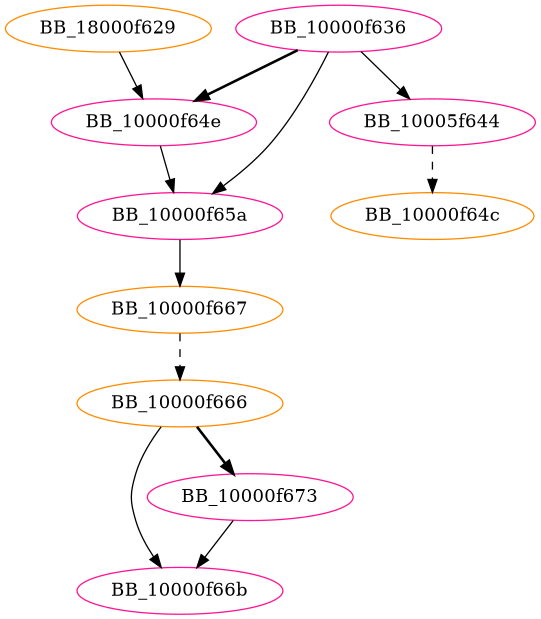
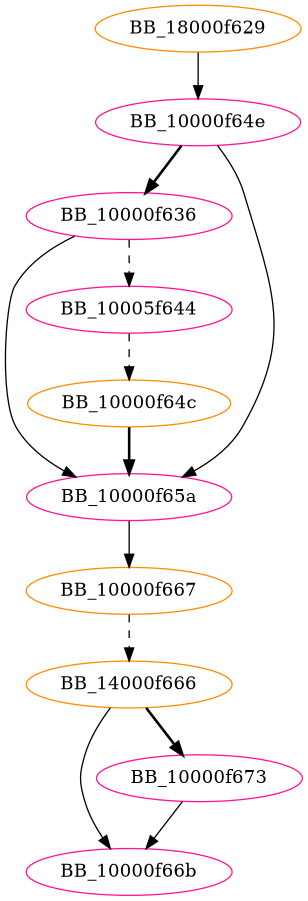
(381, 71) -> (129, 256)
(253, 72) -> (168, 164)
(180, 403) -> (129, 685)
none -> (129, 444)
